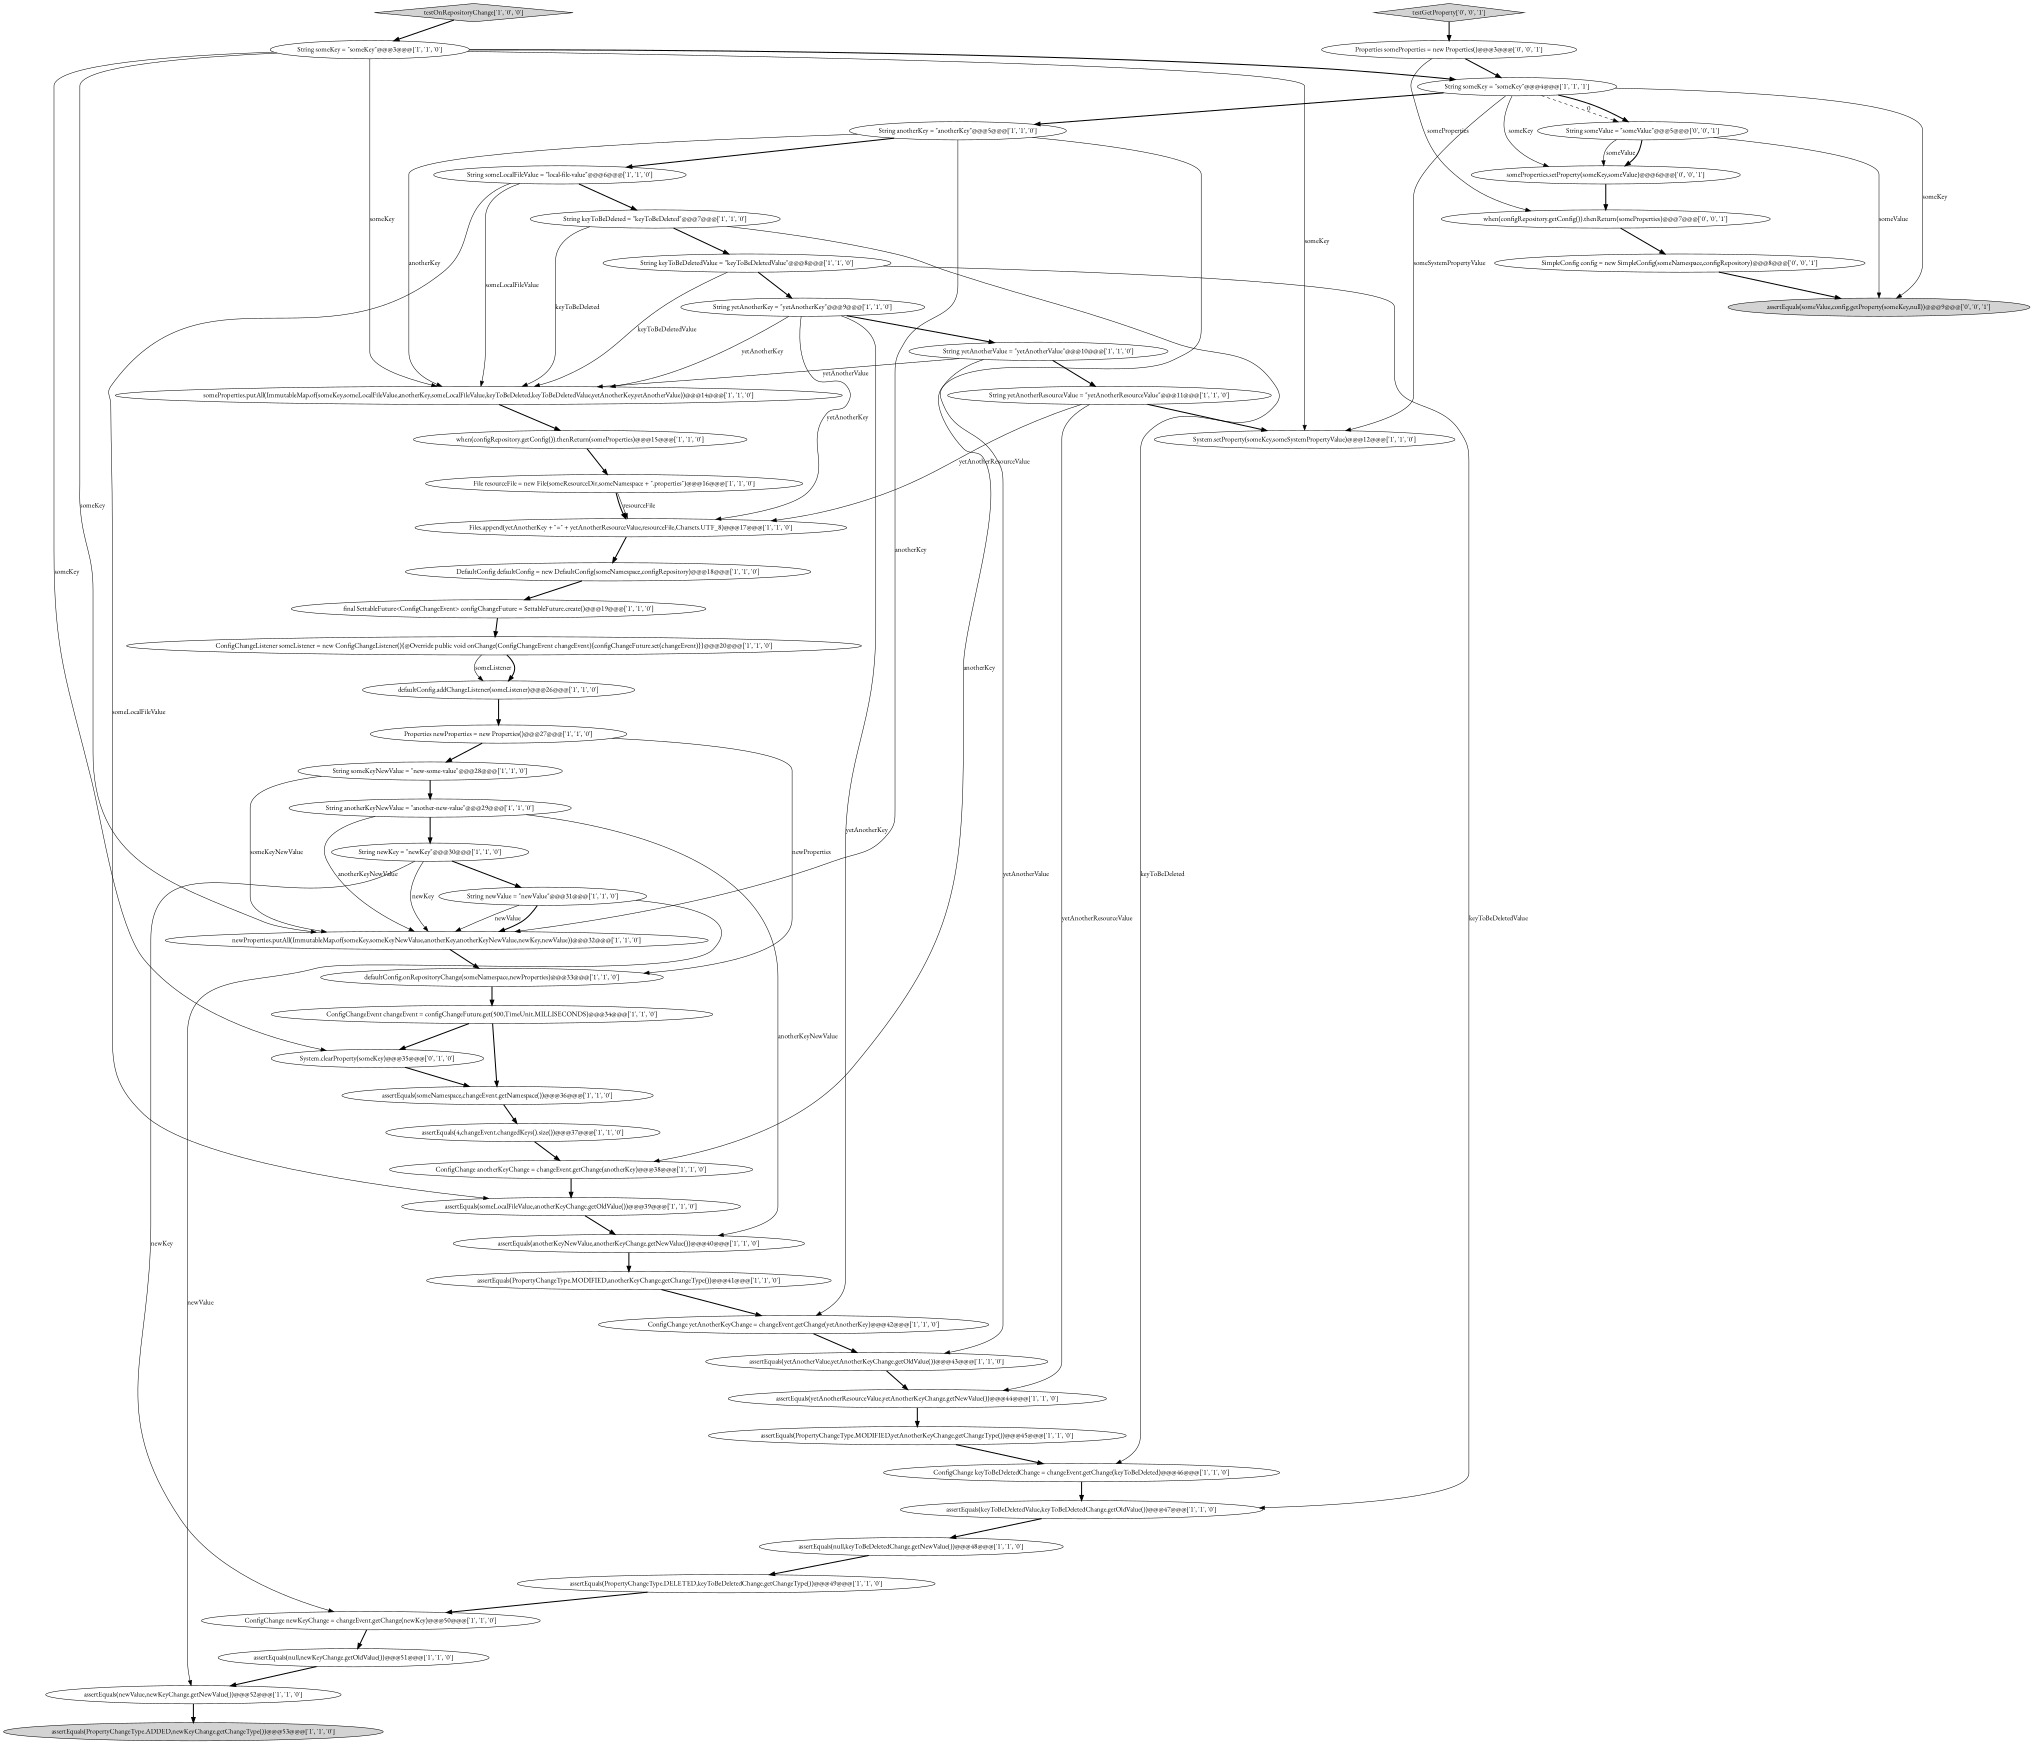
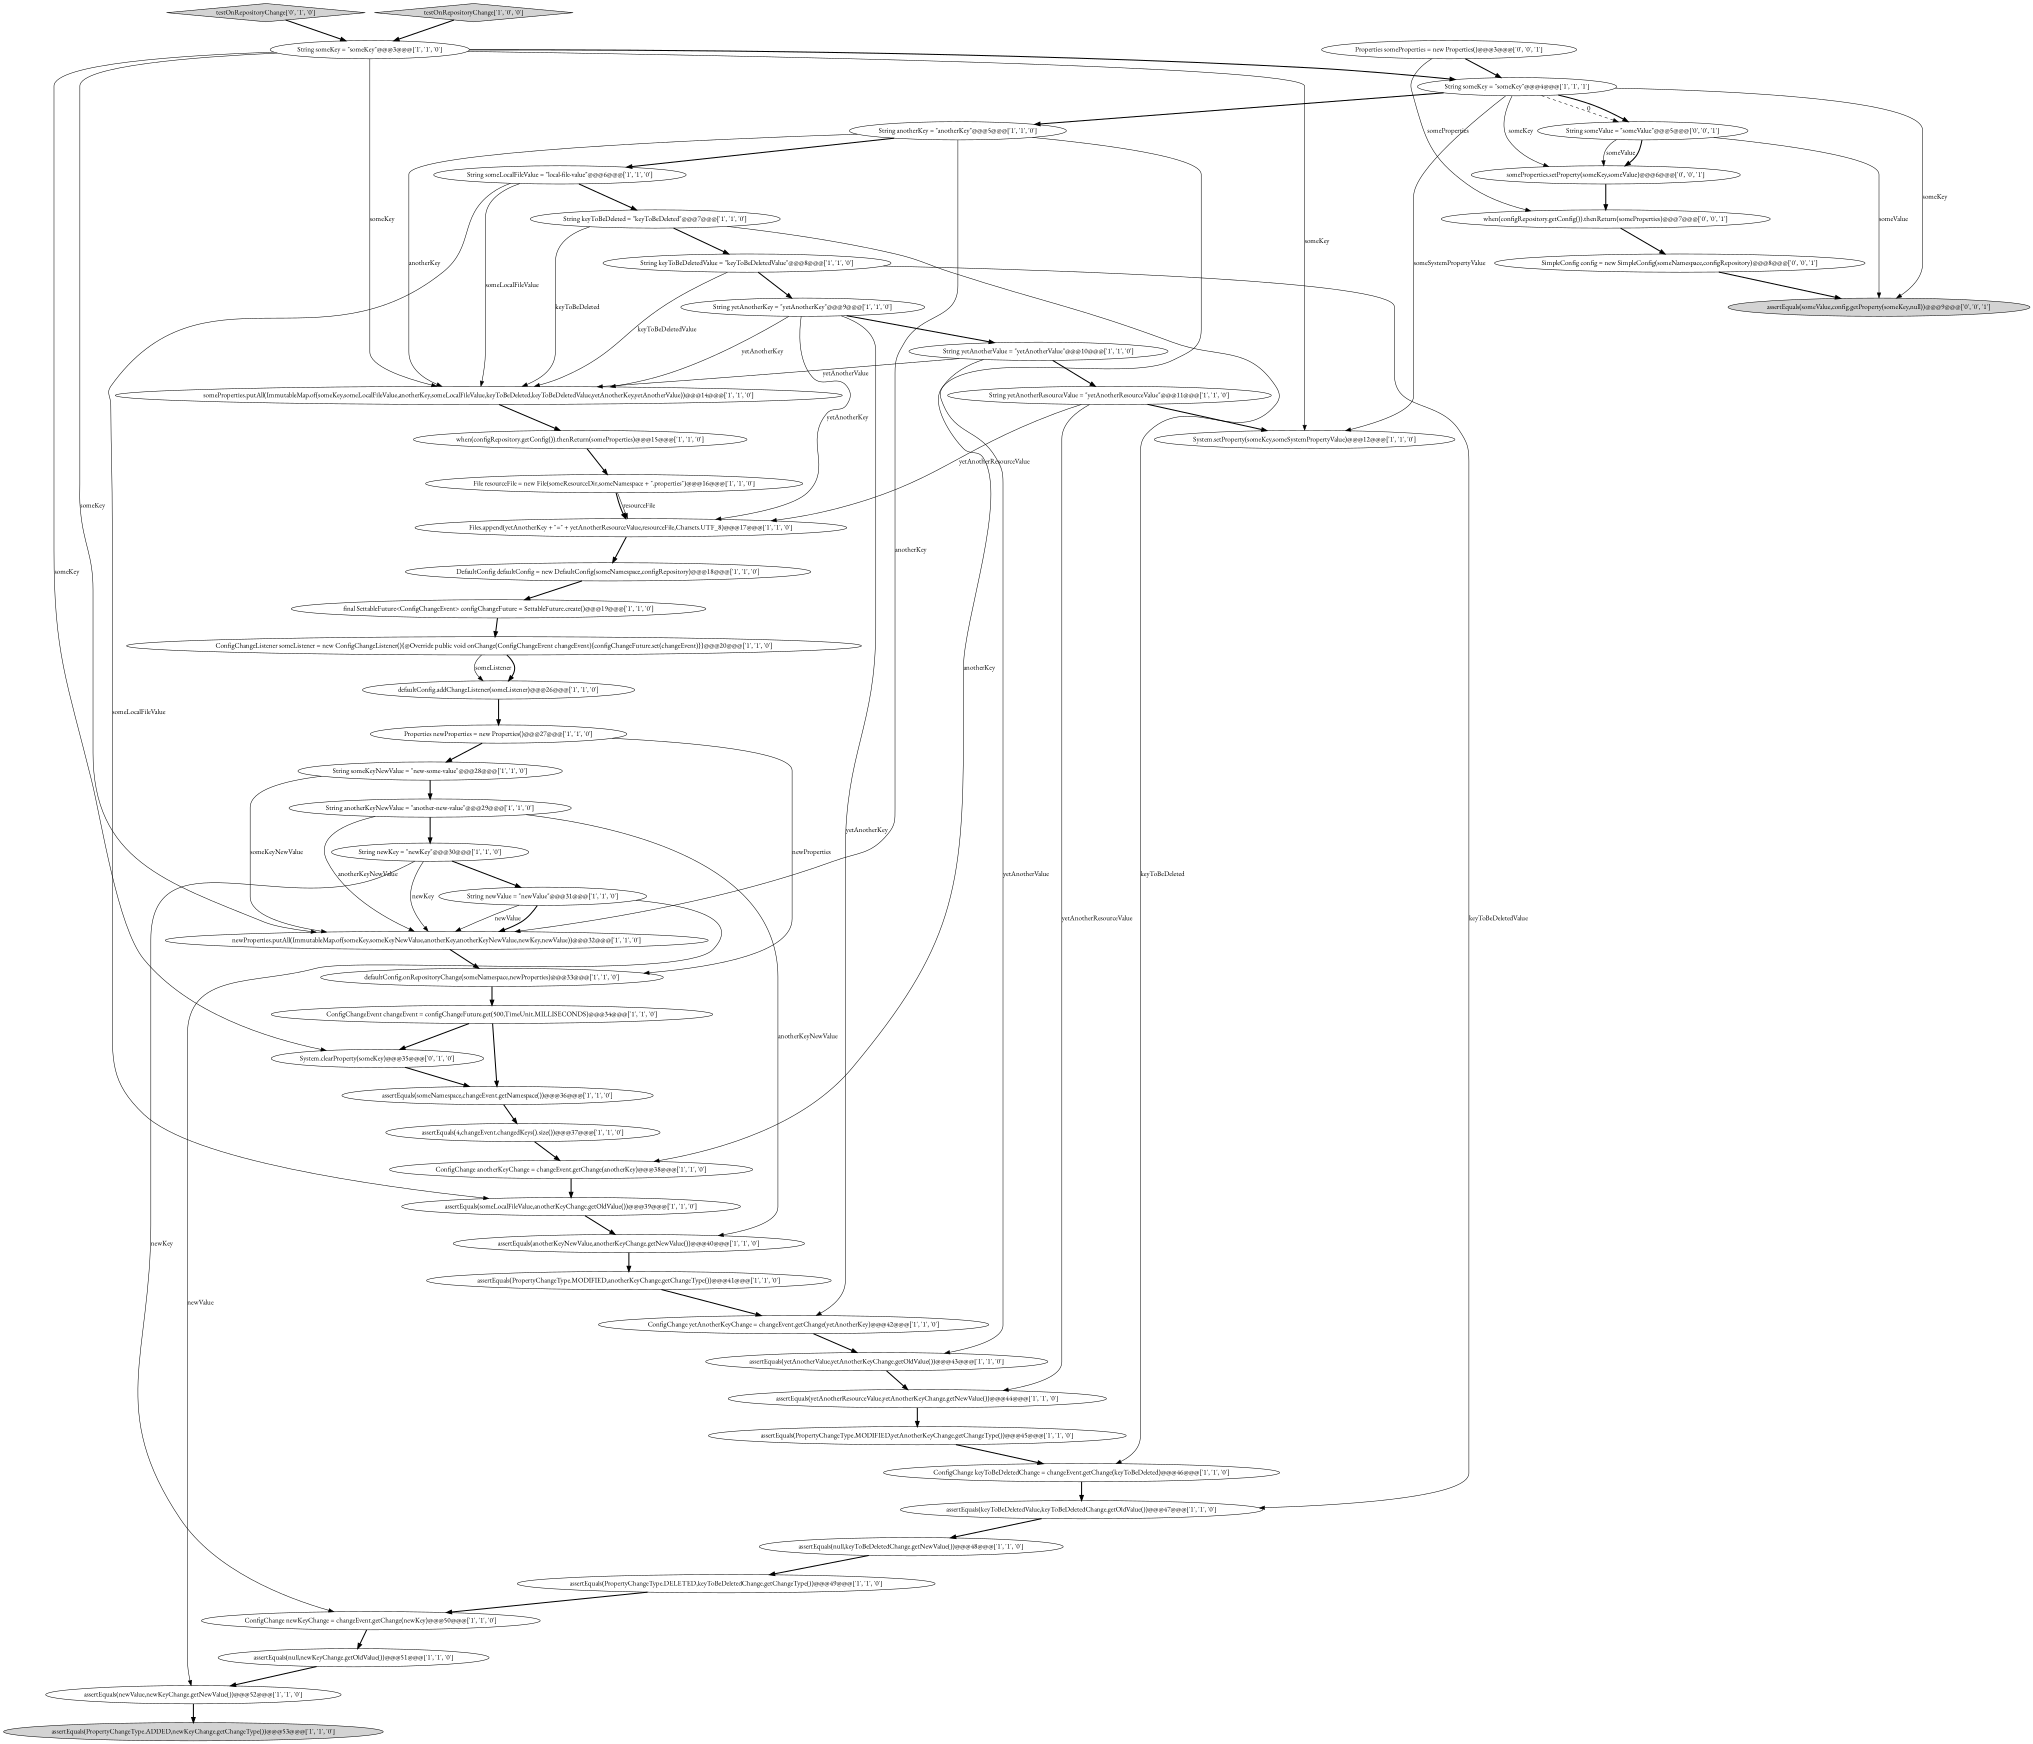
none -> (266, 13)
(1449, 13) -> none
